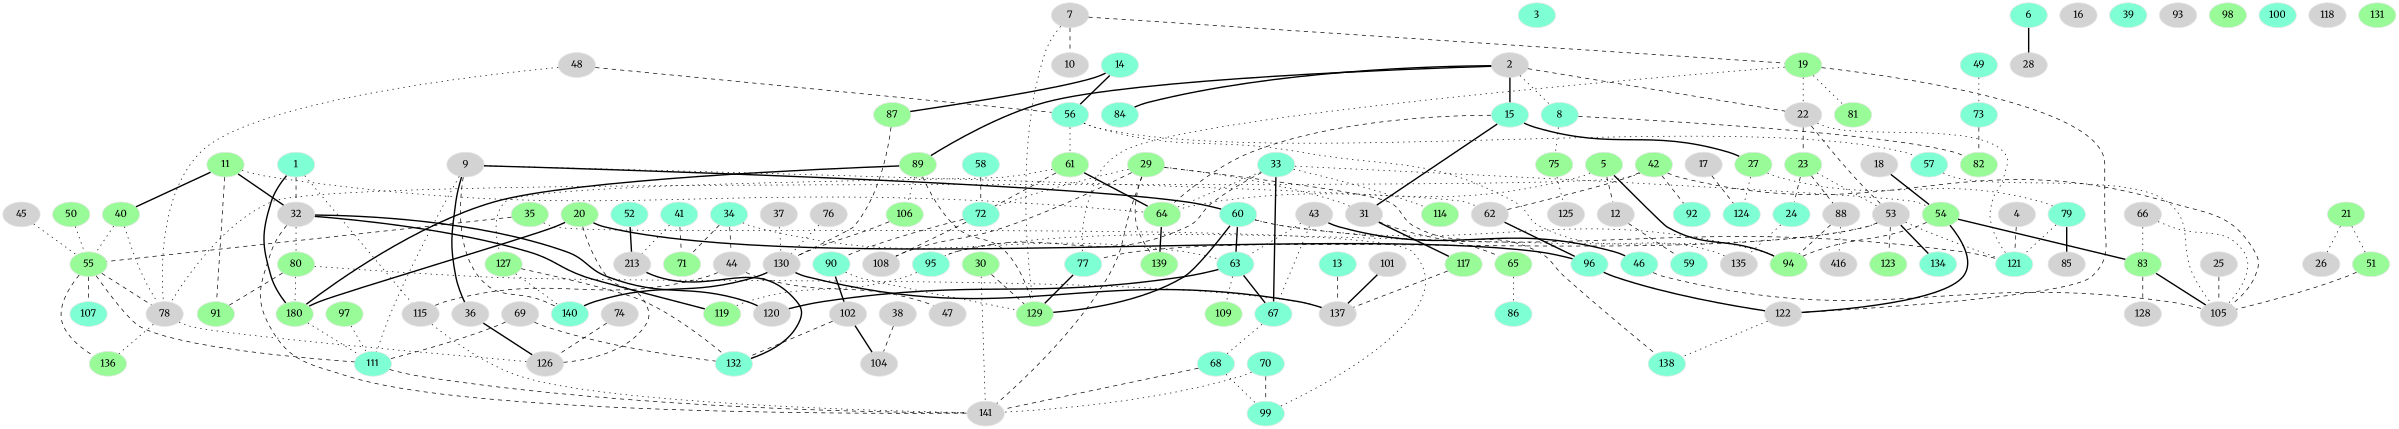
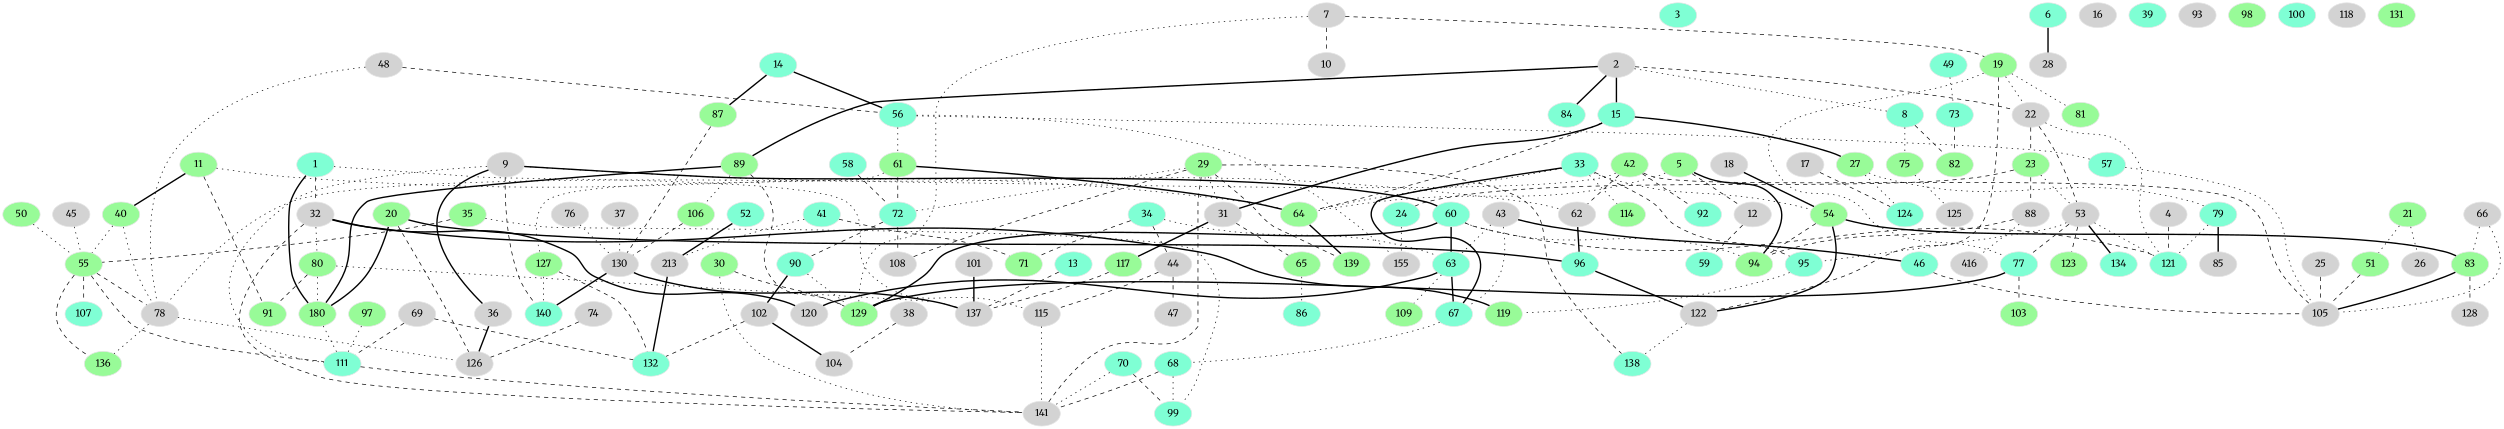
(261, 190) -> none
(1739, 264) -> (1401, 264)
none -> (2019, 314)
